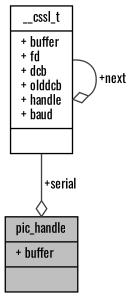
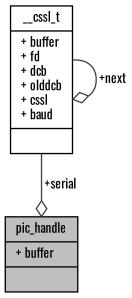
(42, 101) -> (35, 101)
